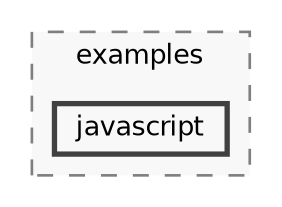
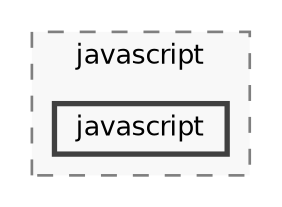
(141, 57) -> (141, 57)
